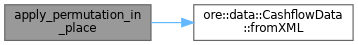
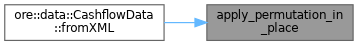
(166, 23) -> (180, 23)
